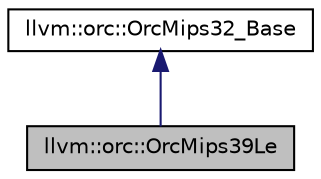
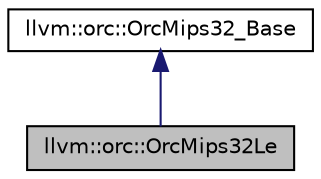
(161, 148) -> (161, 148)
